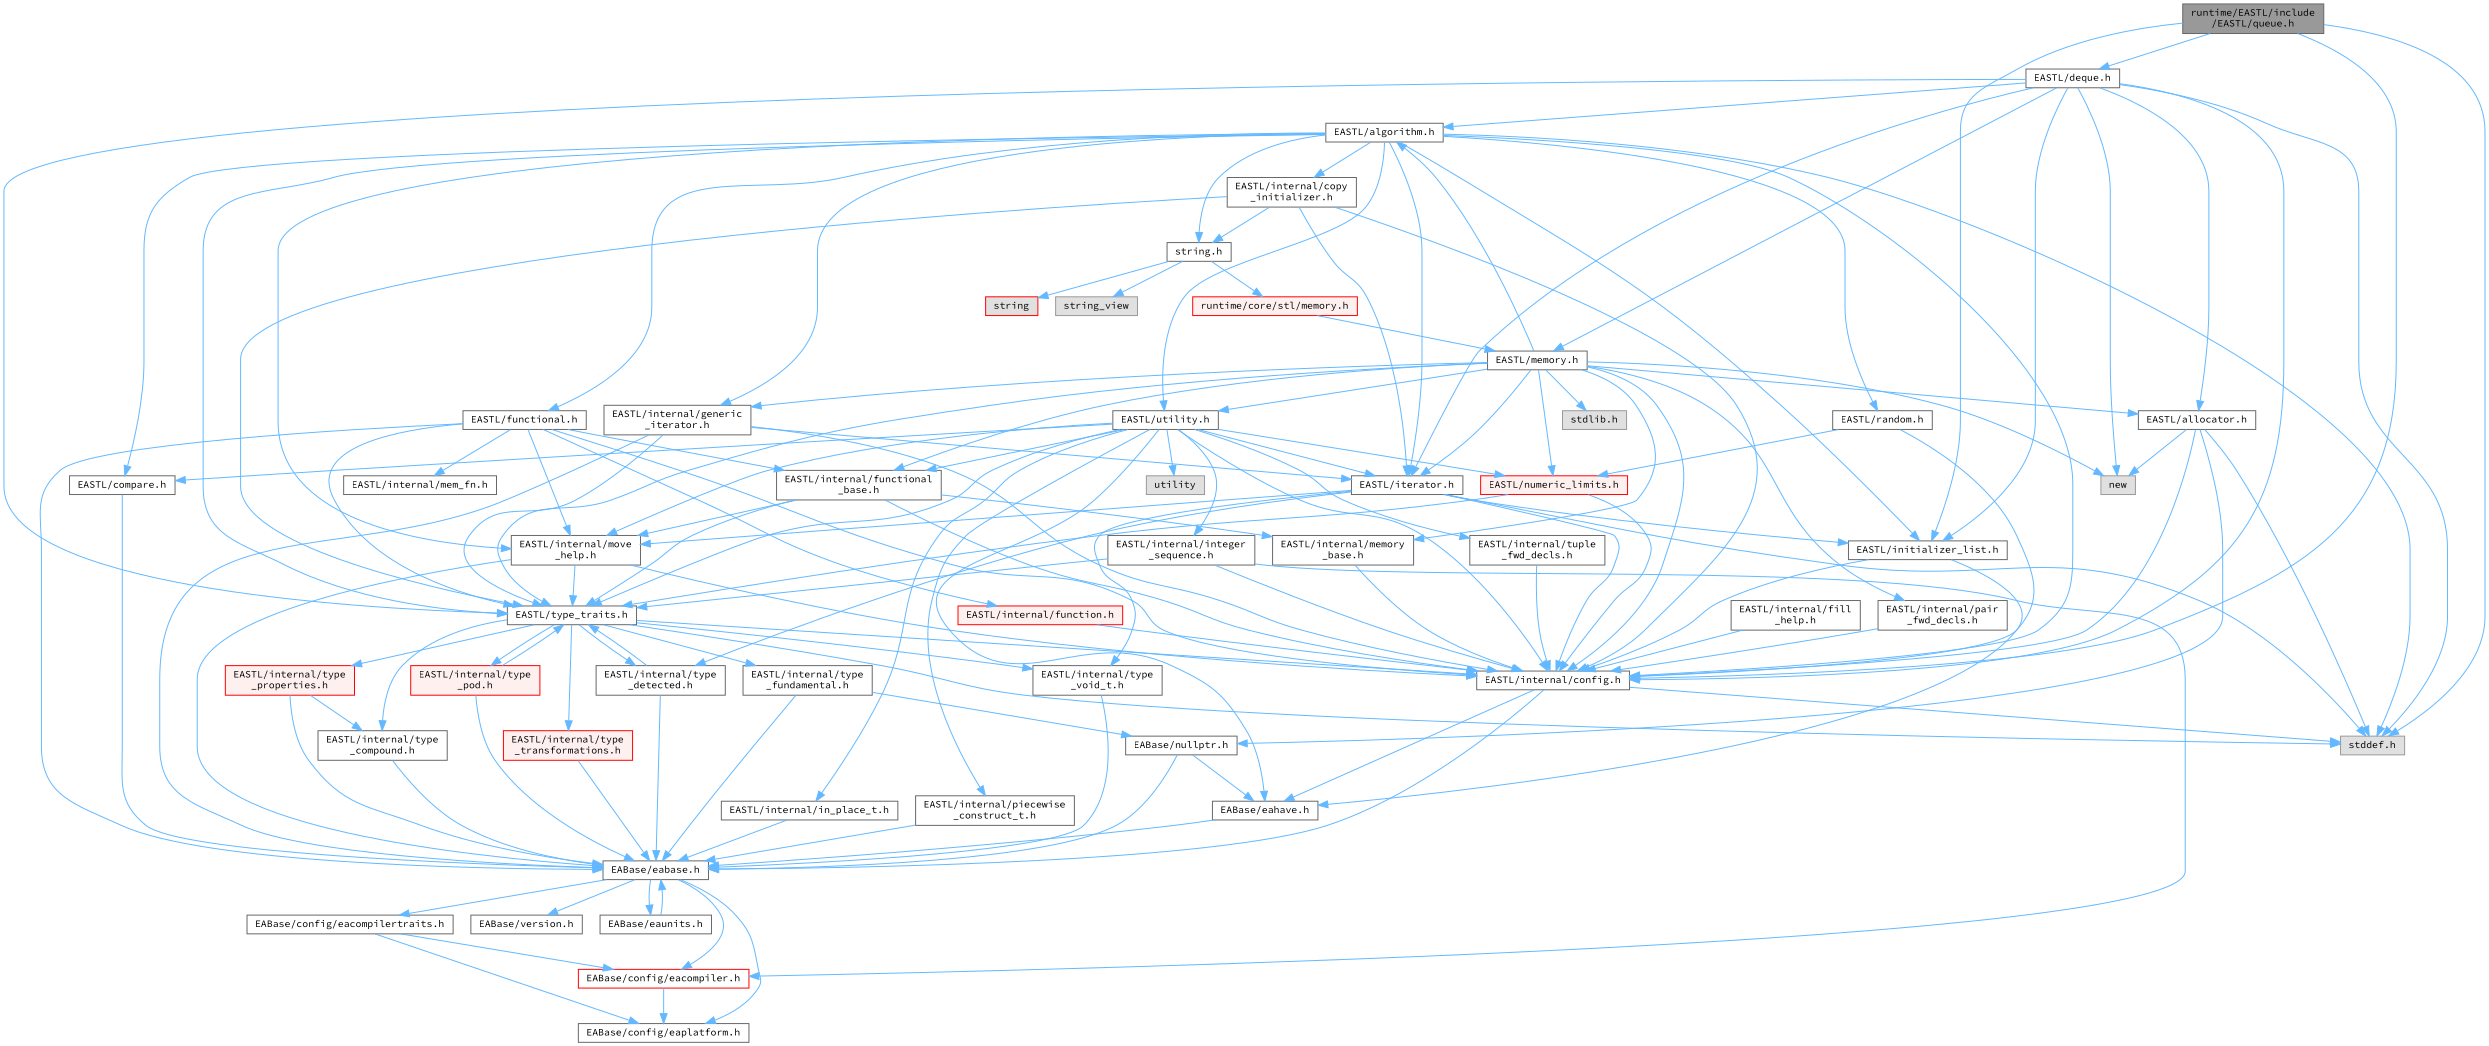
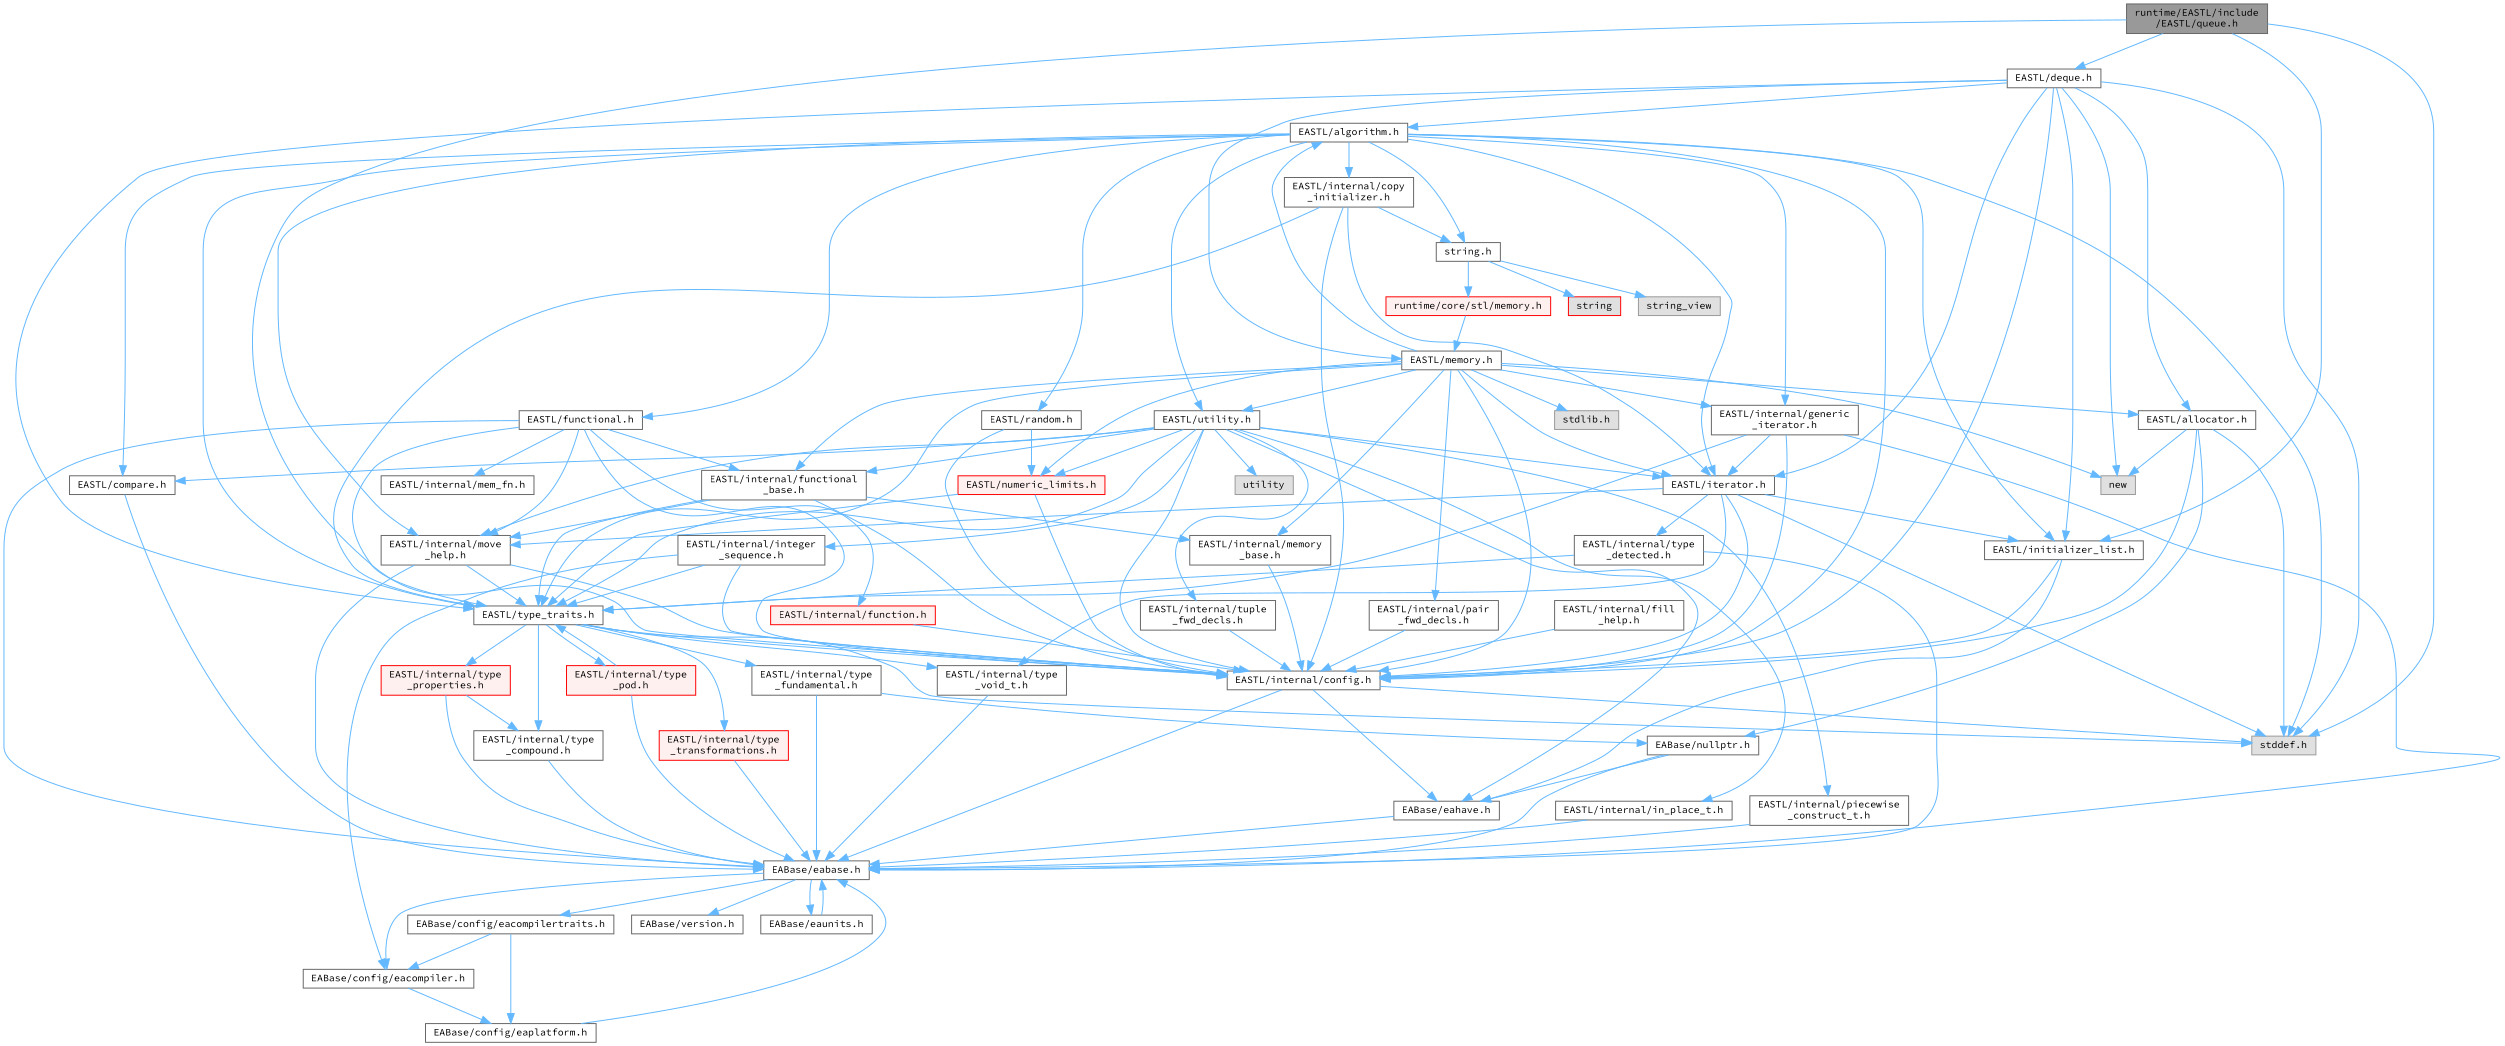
(603, 643) -> none
(753, 944) -> (771, 987)
(664, 979) -> (389, 979)
